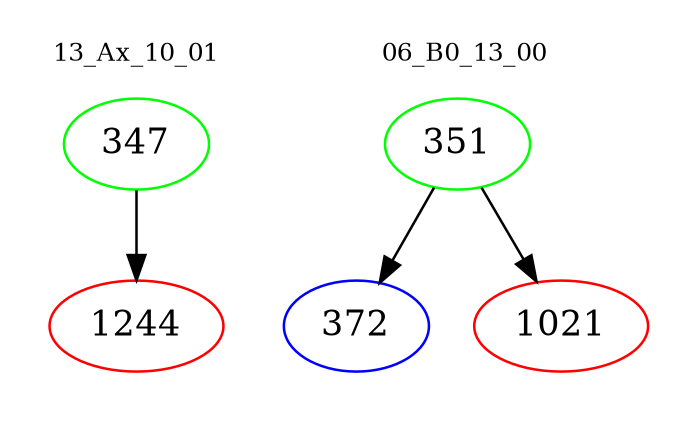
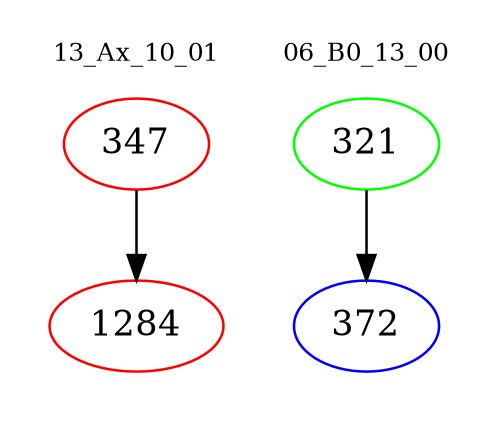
(136, 144) -> (136, 144)
(458, 144) -> (367, 144)
(136, 326) -> (136, 326)
(561, 326) -> none
